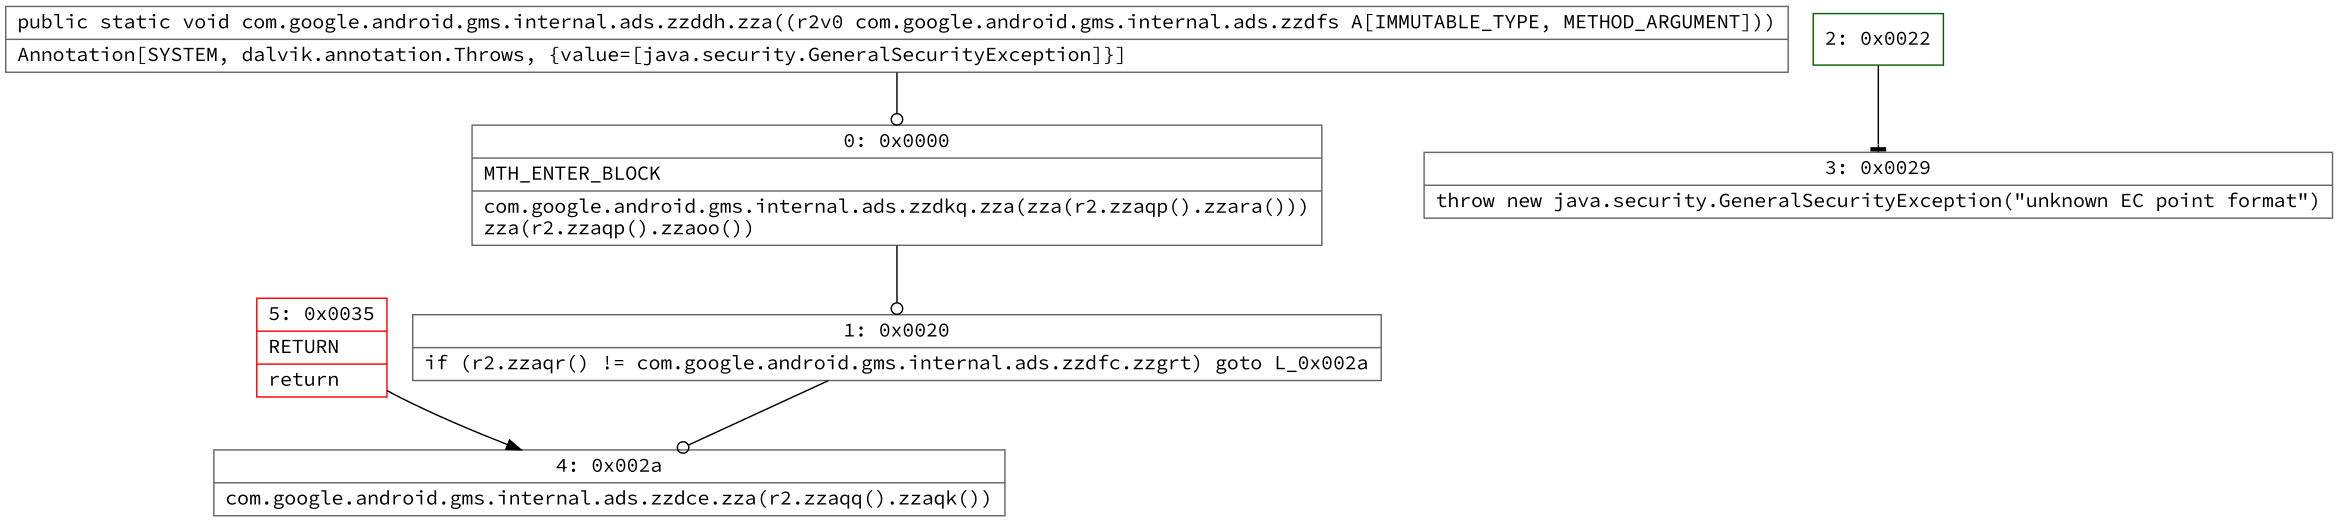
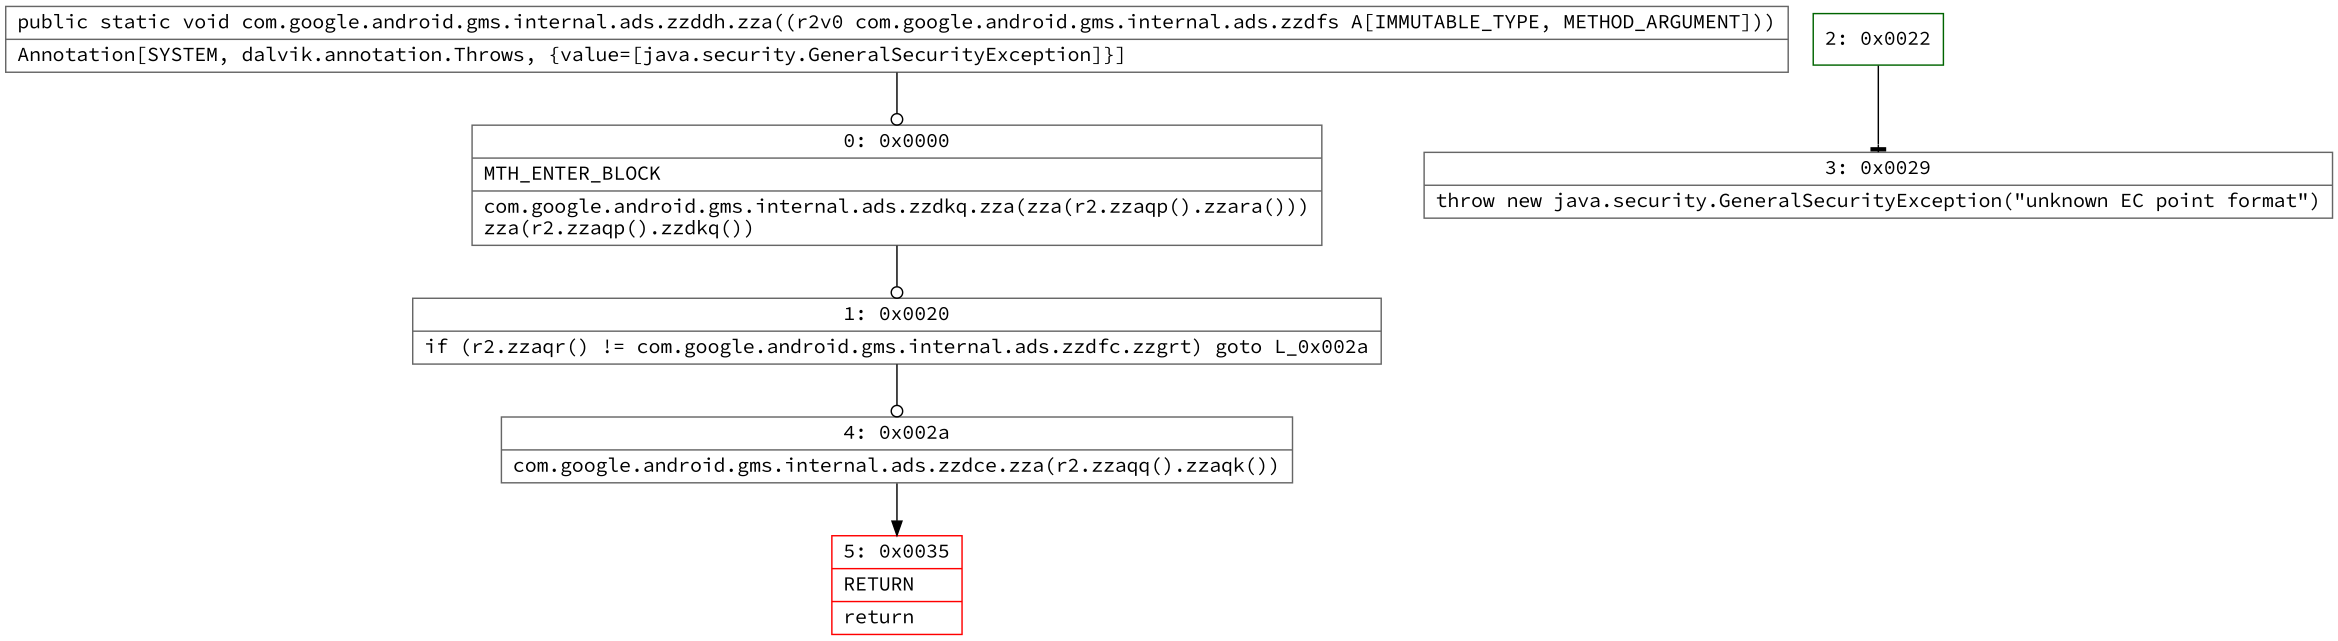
(619, 228) -> (619, 228)
(447, 419) -> (897, 502)
